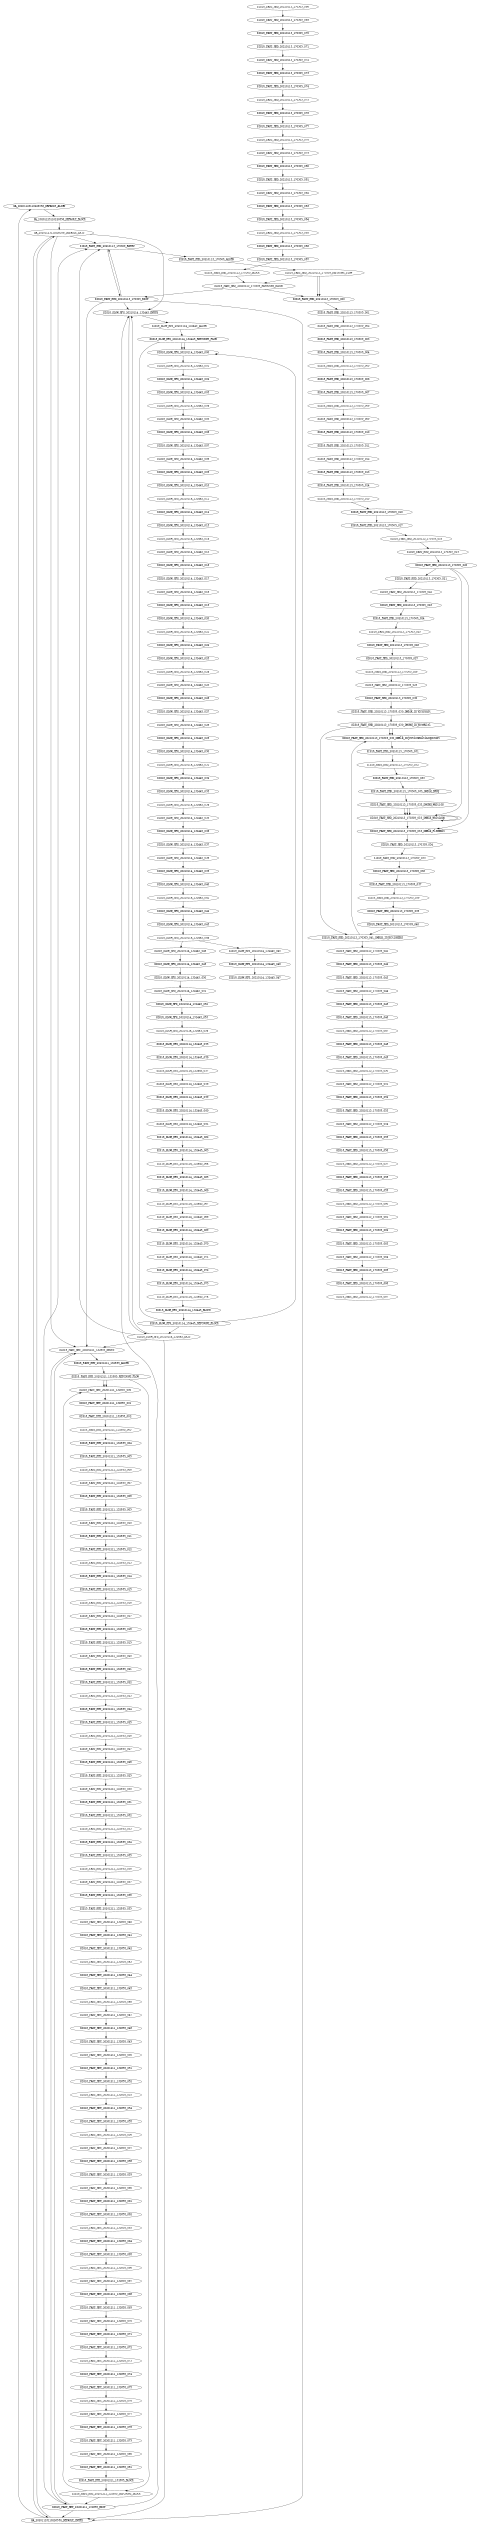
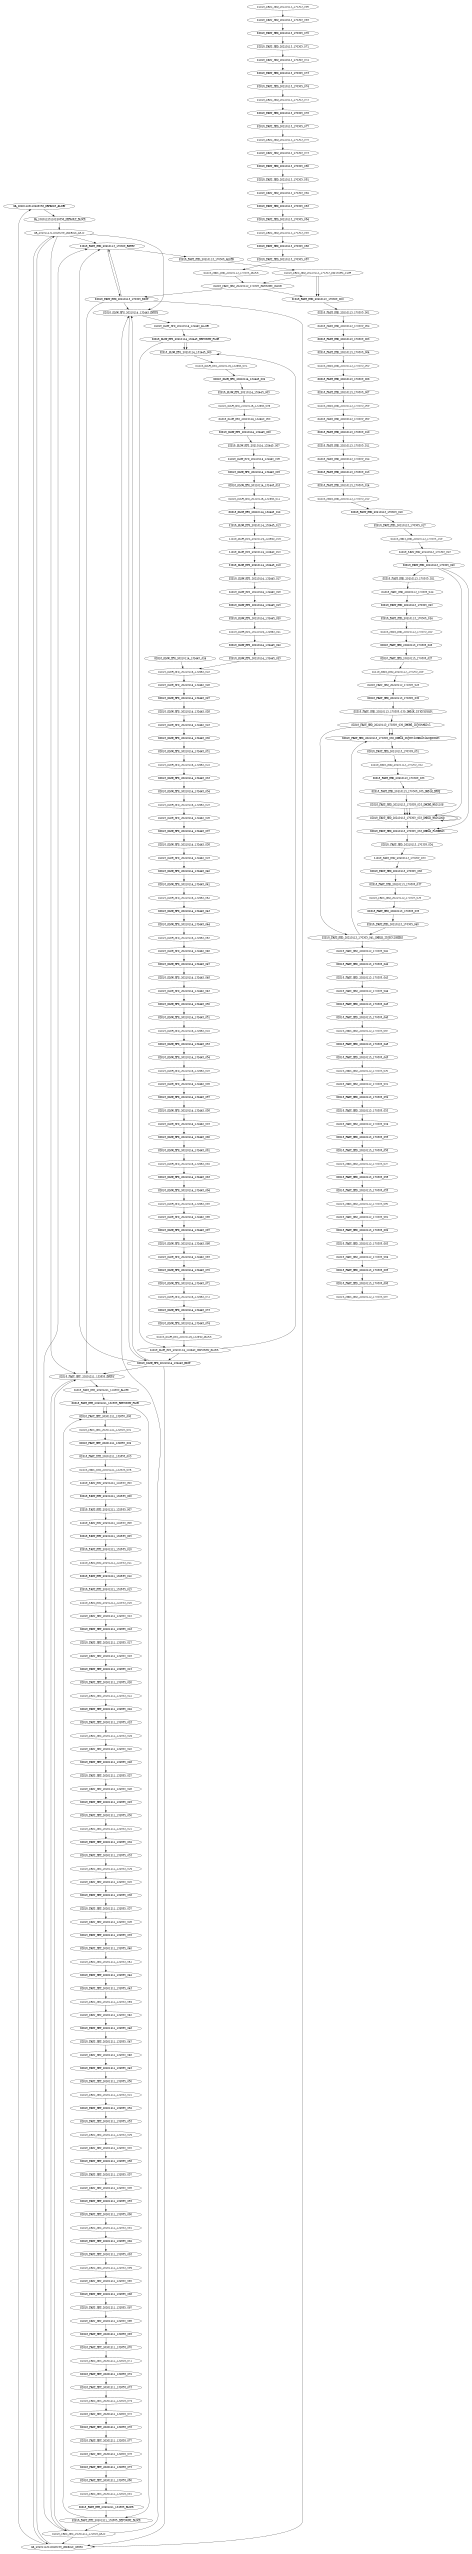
(183, 664) -> (220, 665)
(182, 944) -> (184, 970)
